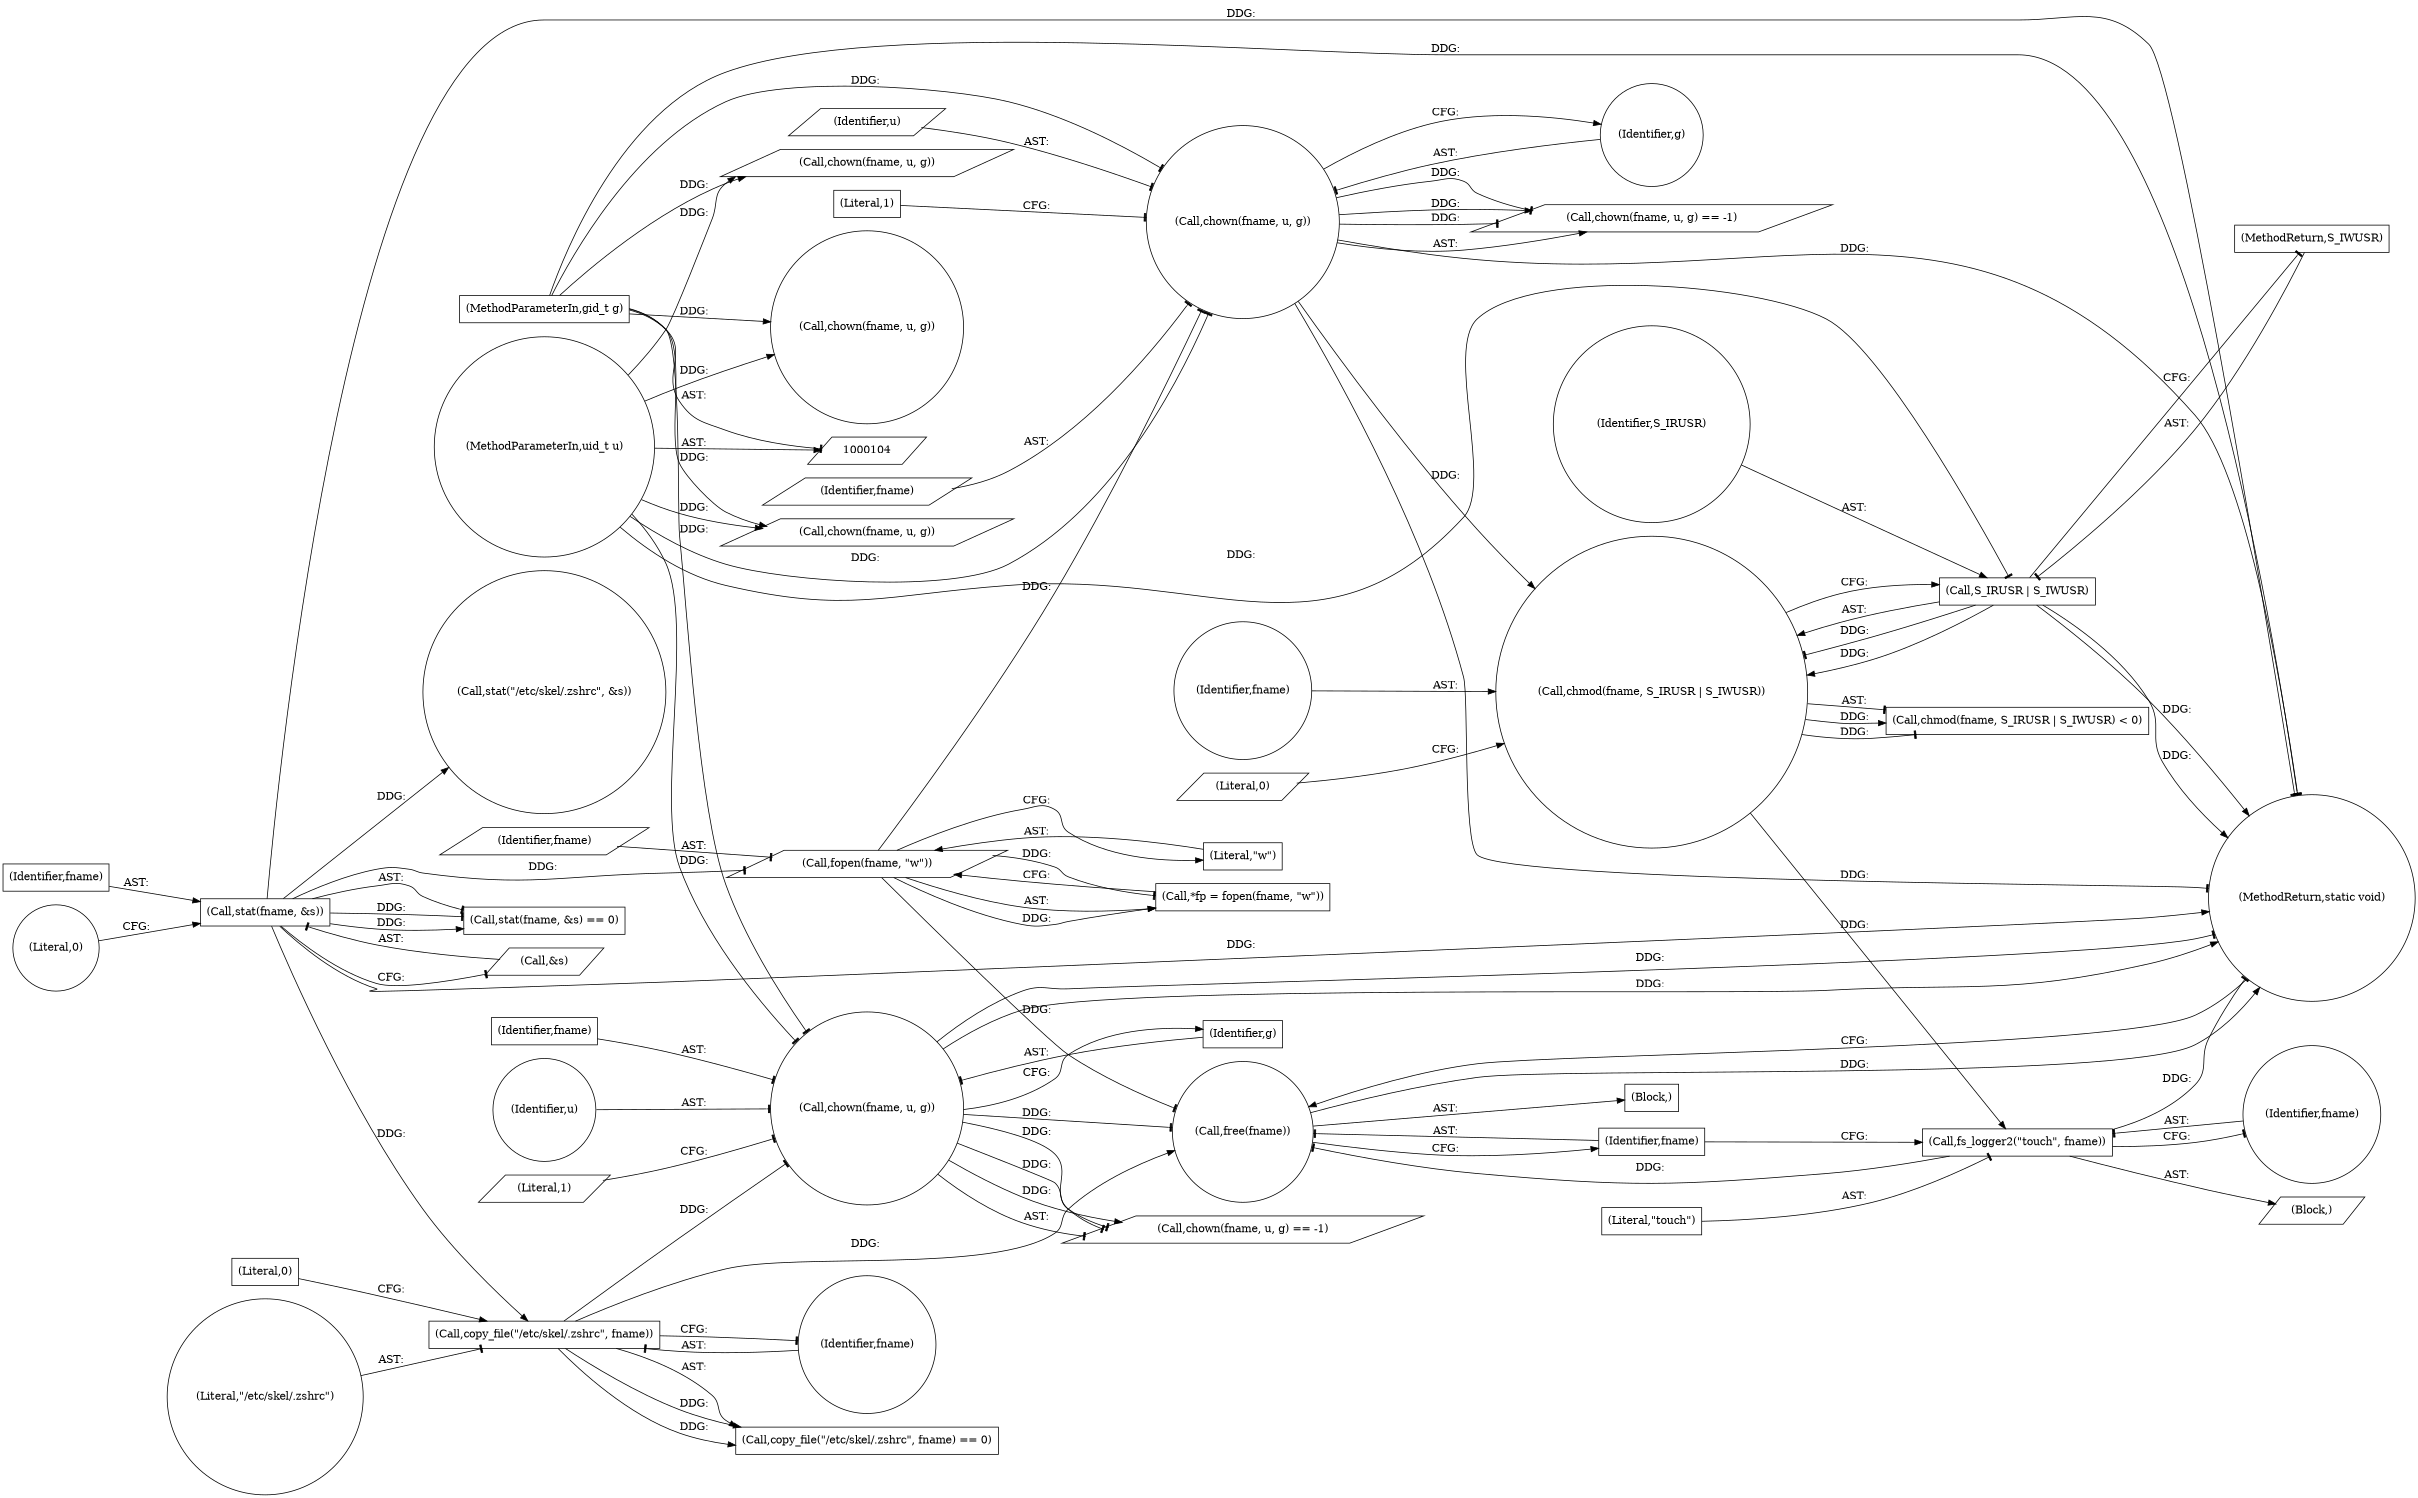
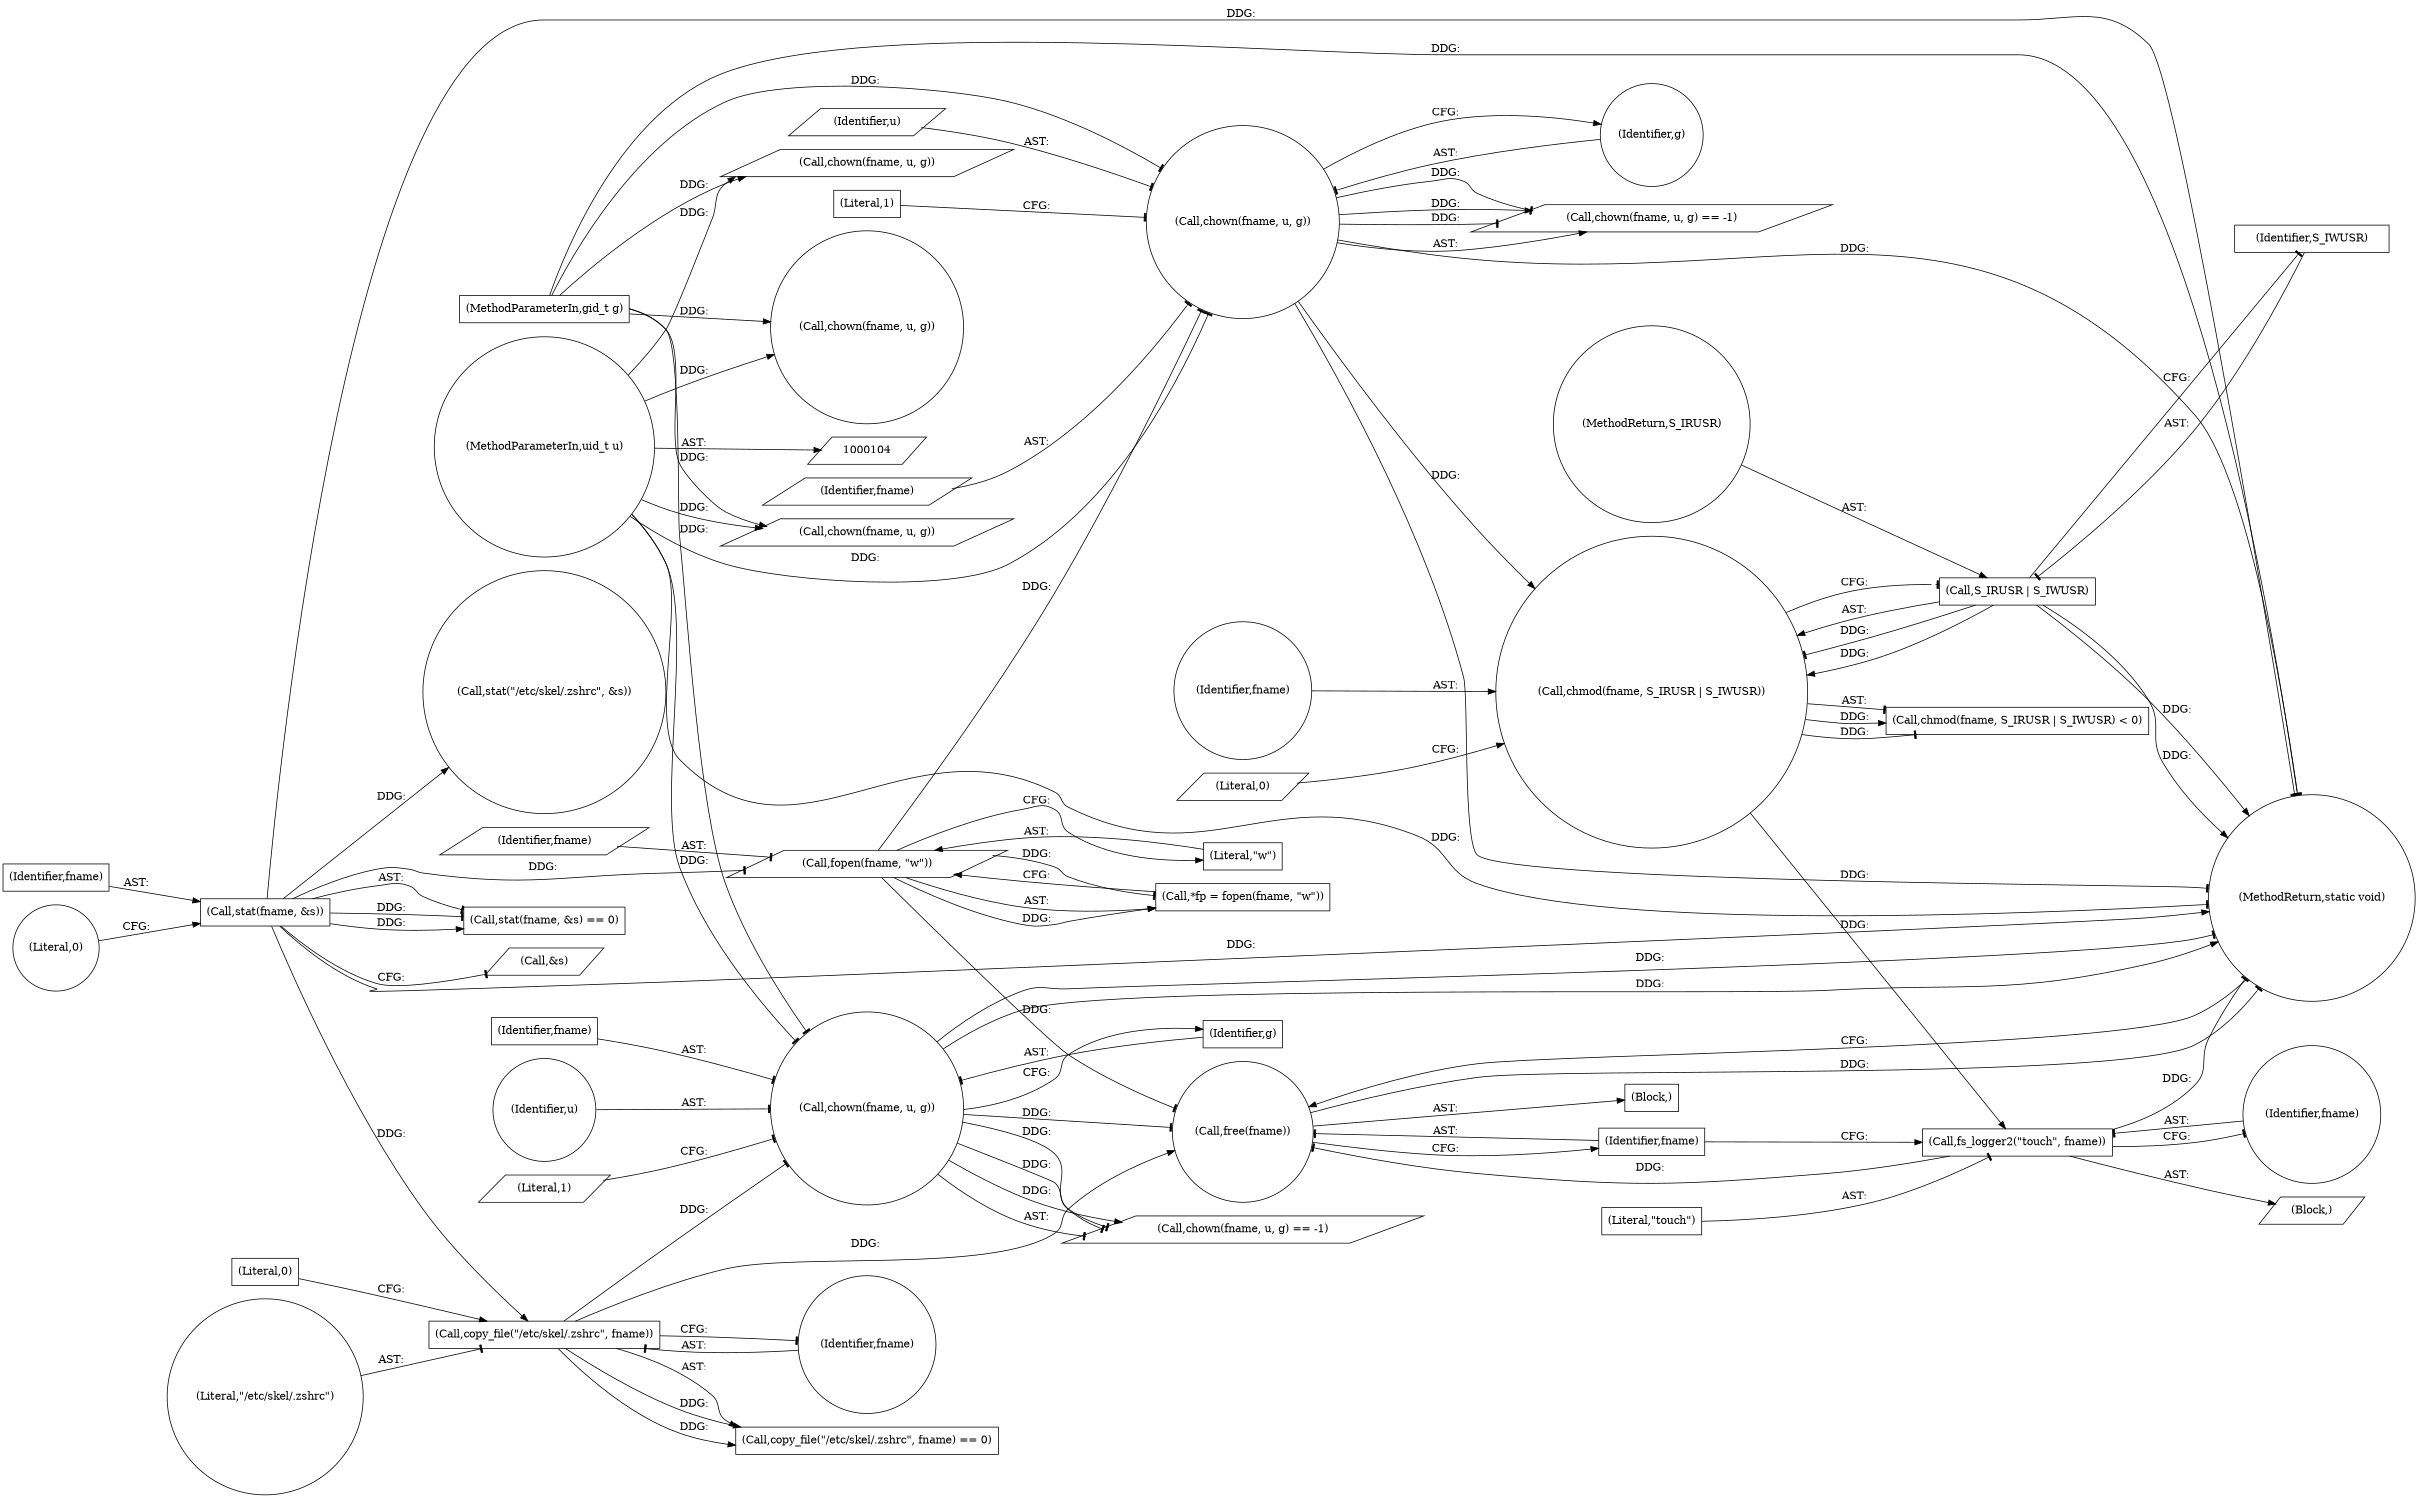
(2312, 239) -> (2312, 239)
(690, 414) -> none
(1652, 424) -> (1652, 424)
(1460, 521) -> (1308, 818)
(1857, 590) -> (1857, 590)
(404, 950) -> none
(1793, 1071) -> (1793, 1071)
